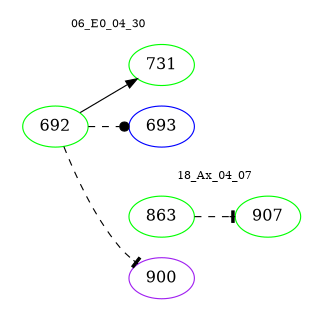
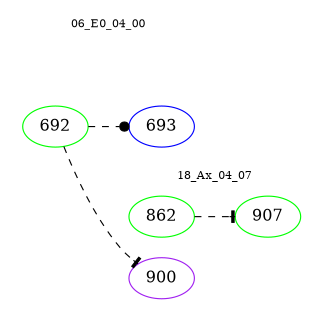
(109, 25) -> (109, 25)
(162, 65) -> none
(162, 217) -> (162, 217)
